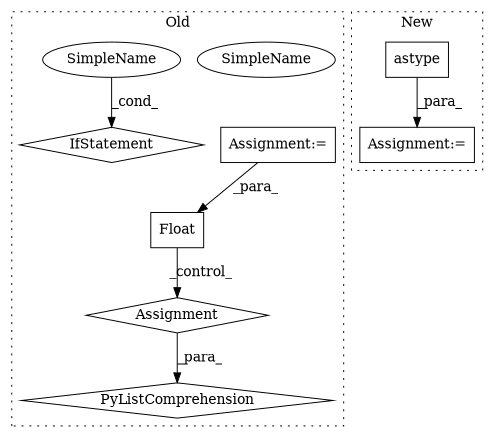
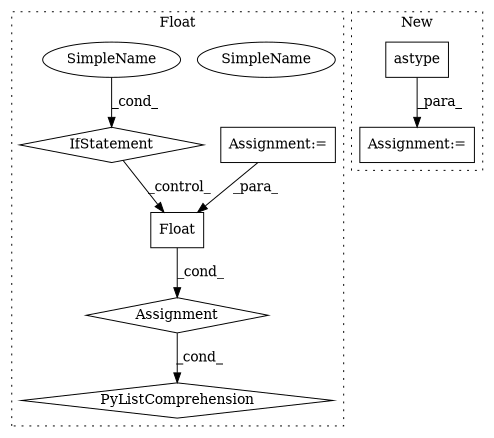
(178, 23) -> (178, 23)
none -> (140, 182)
(201, 273) -> (201, 273)
(200, 358) -> (200, 358)
